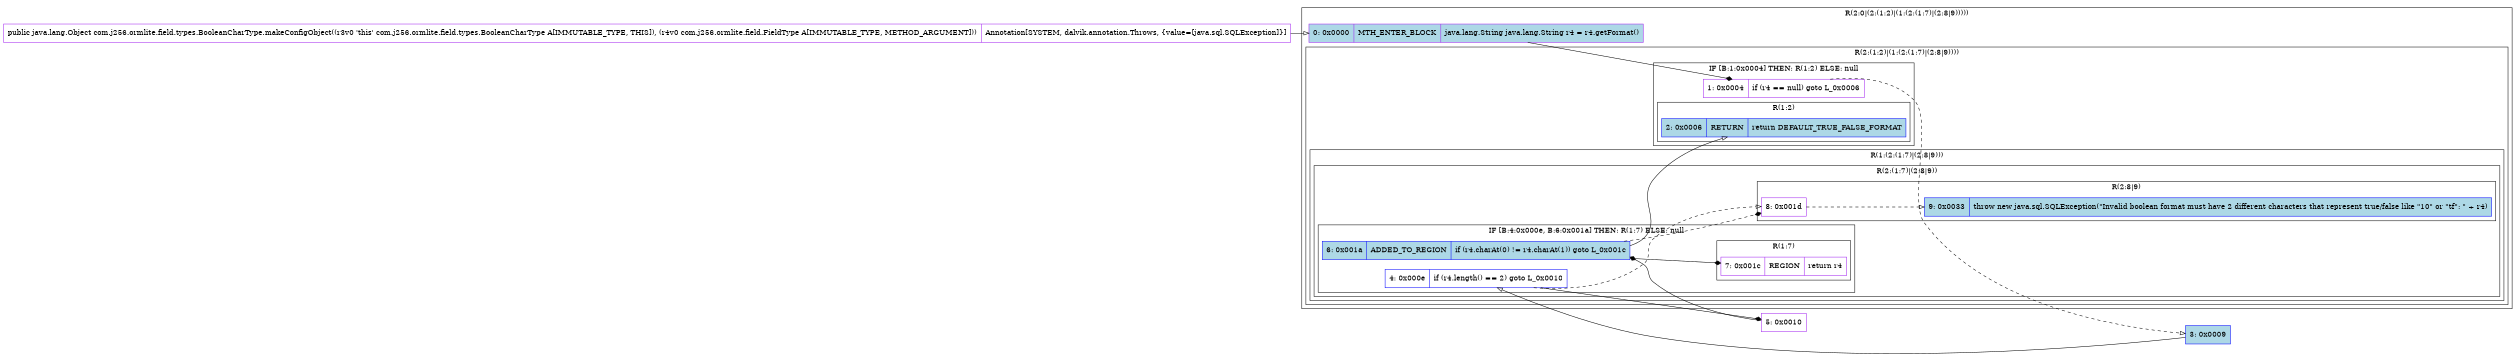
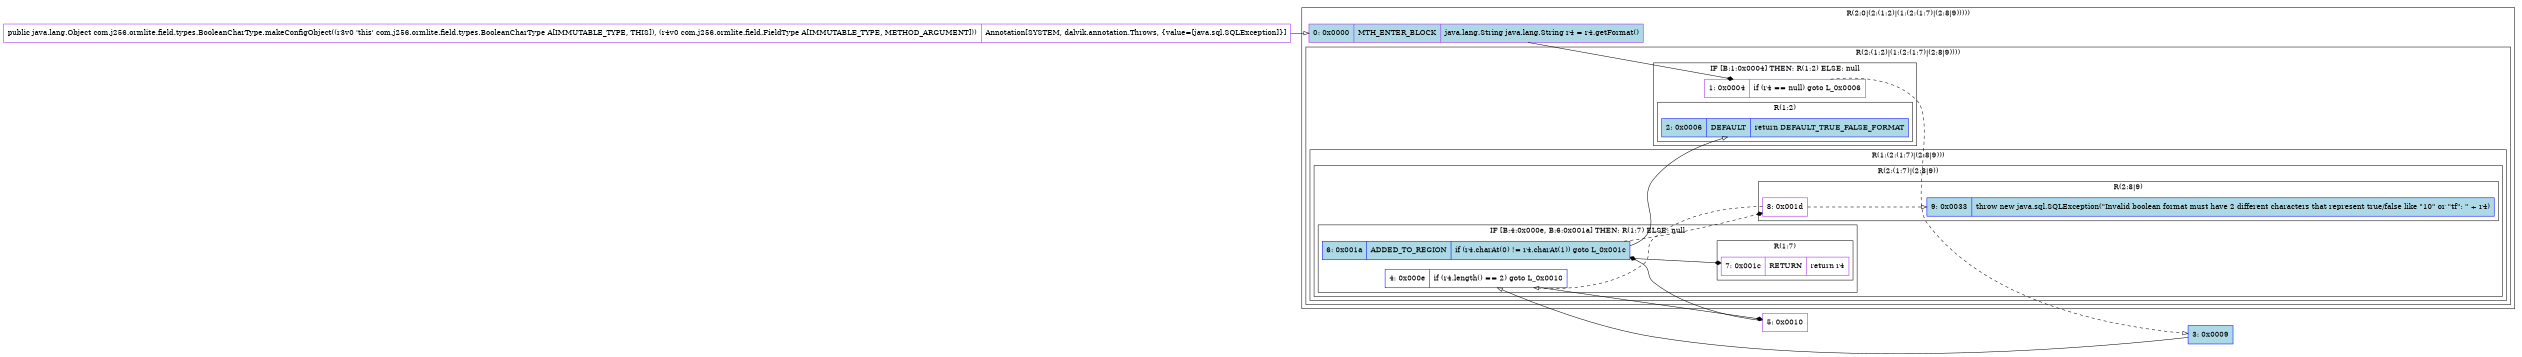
(1727, 128) -> (1729, 128)
(1648, 254) -> (1649, 248)
(1785, 266) -> (1786, 266)
